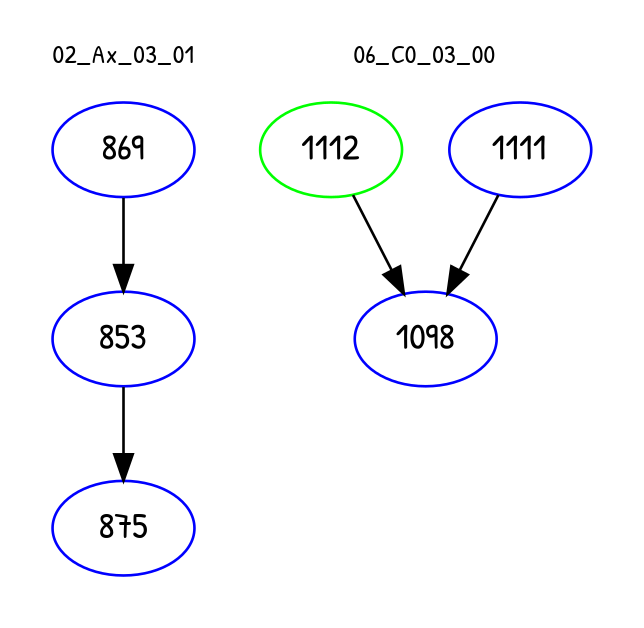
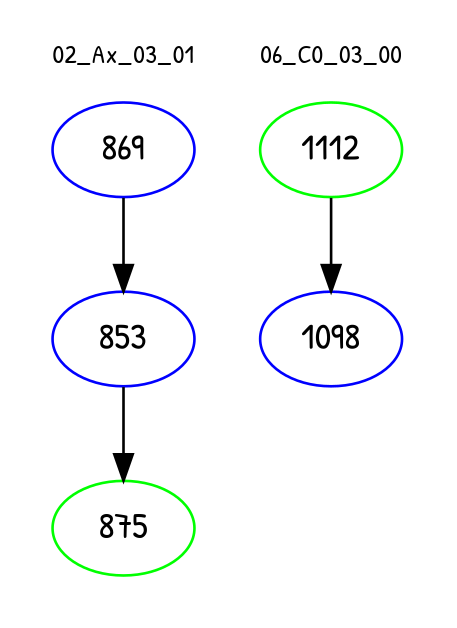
(520, 150) -> none
(124, 528) -> (124, 528)
